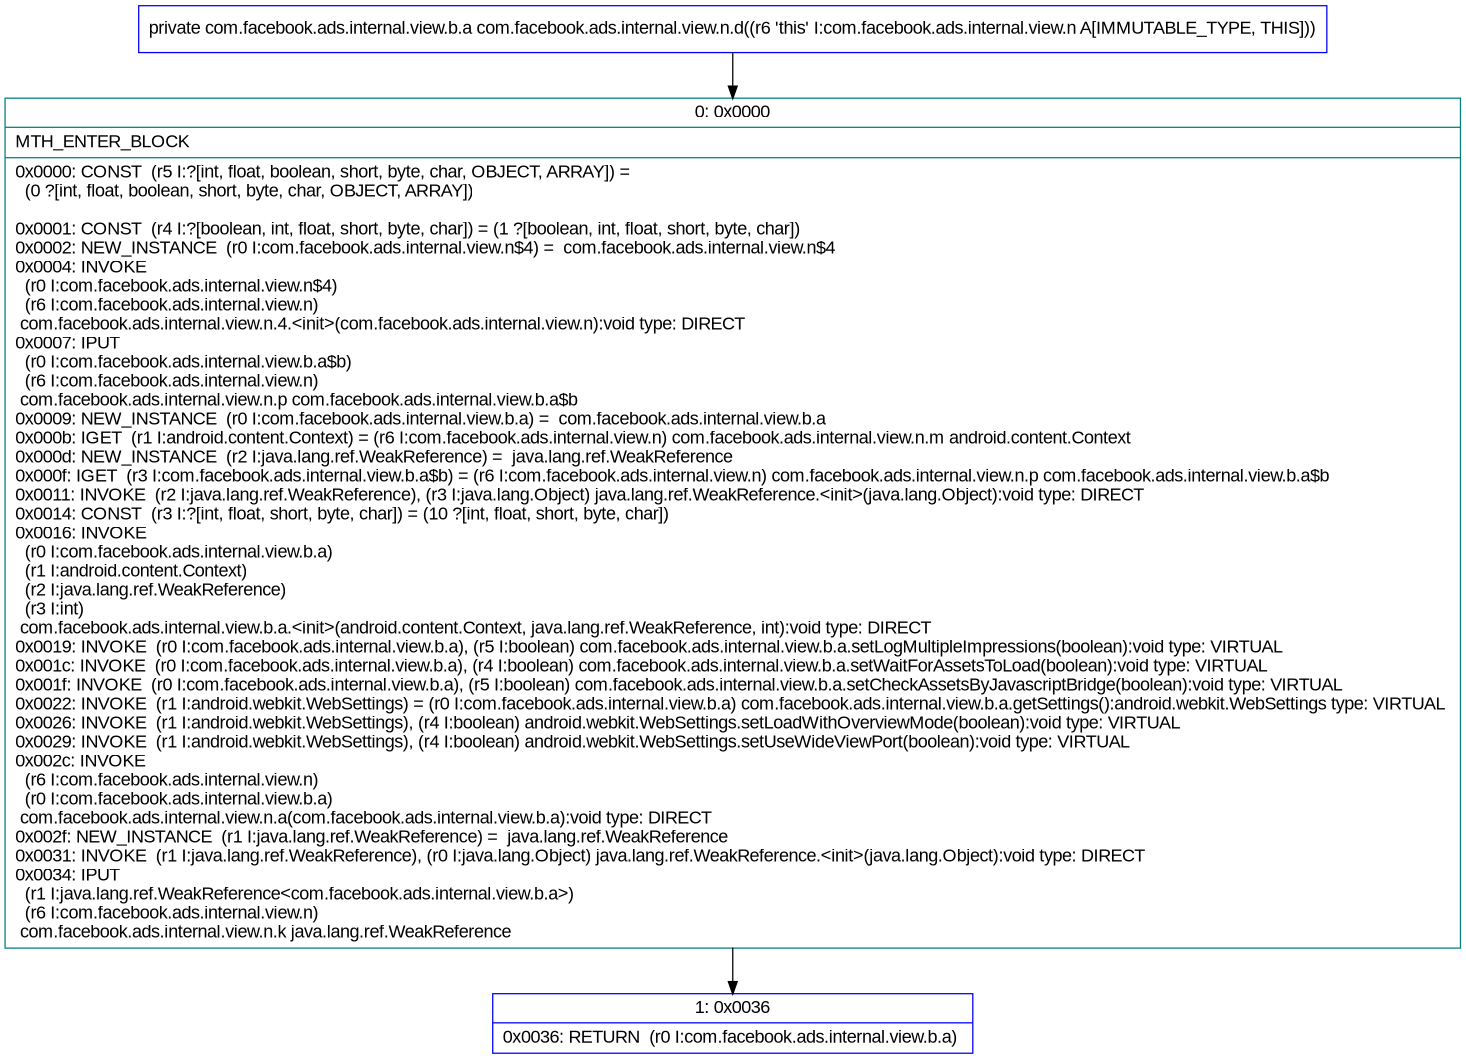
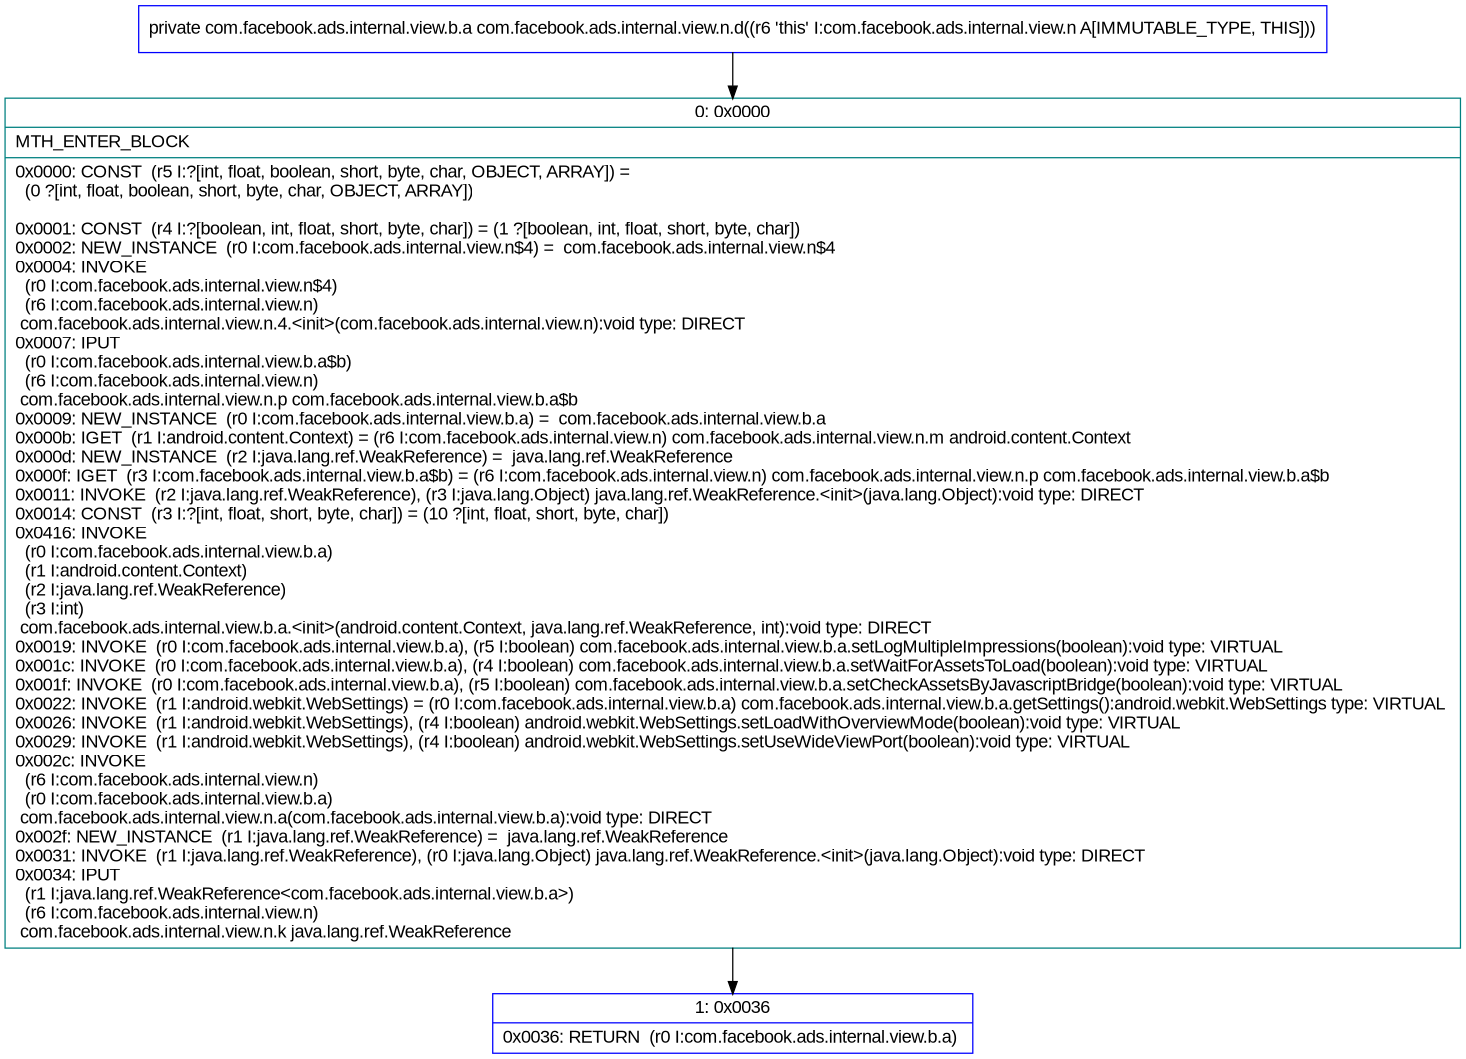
(86, 533) -> (86, 533)
